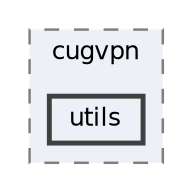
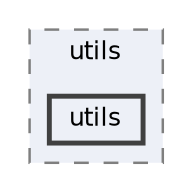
(96, 53) -> (96, 53)
